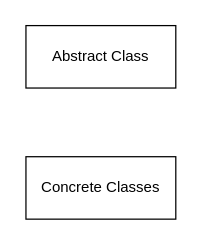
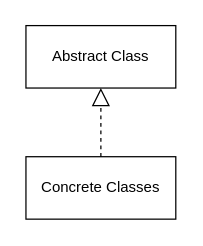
none -> (101, 132)
